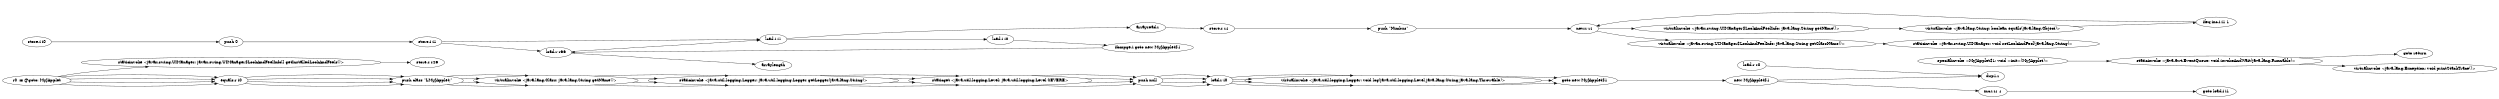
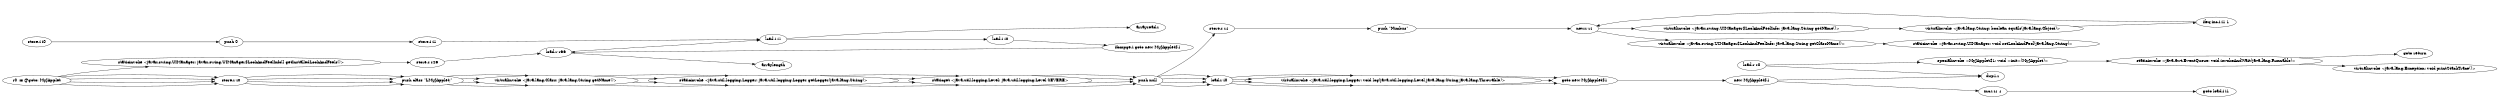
(1183, 28) -> (1187, 59)
(489, 47) -> (491, 57)
none -> (1842, 64)
(231, 81) -> (231, 81)
